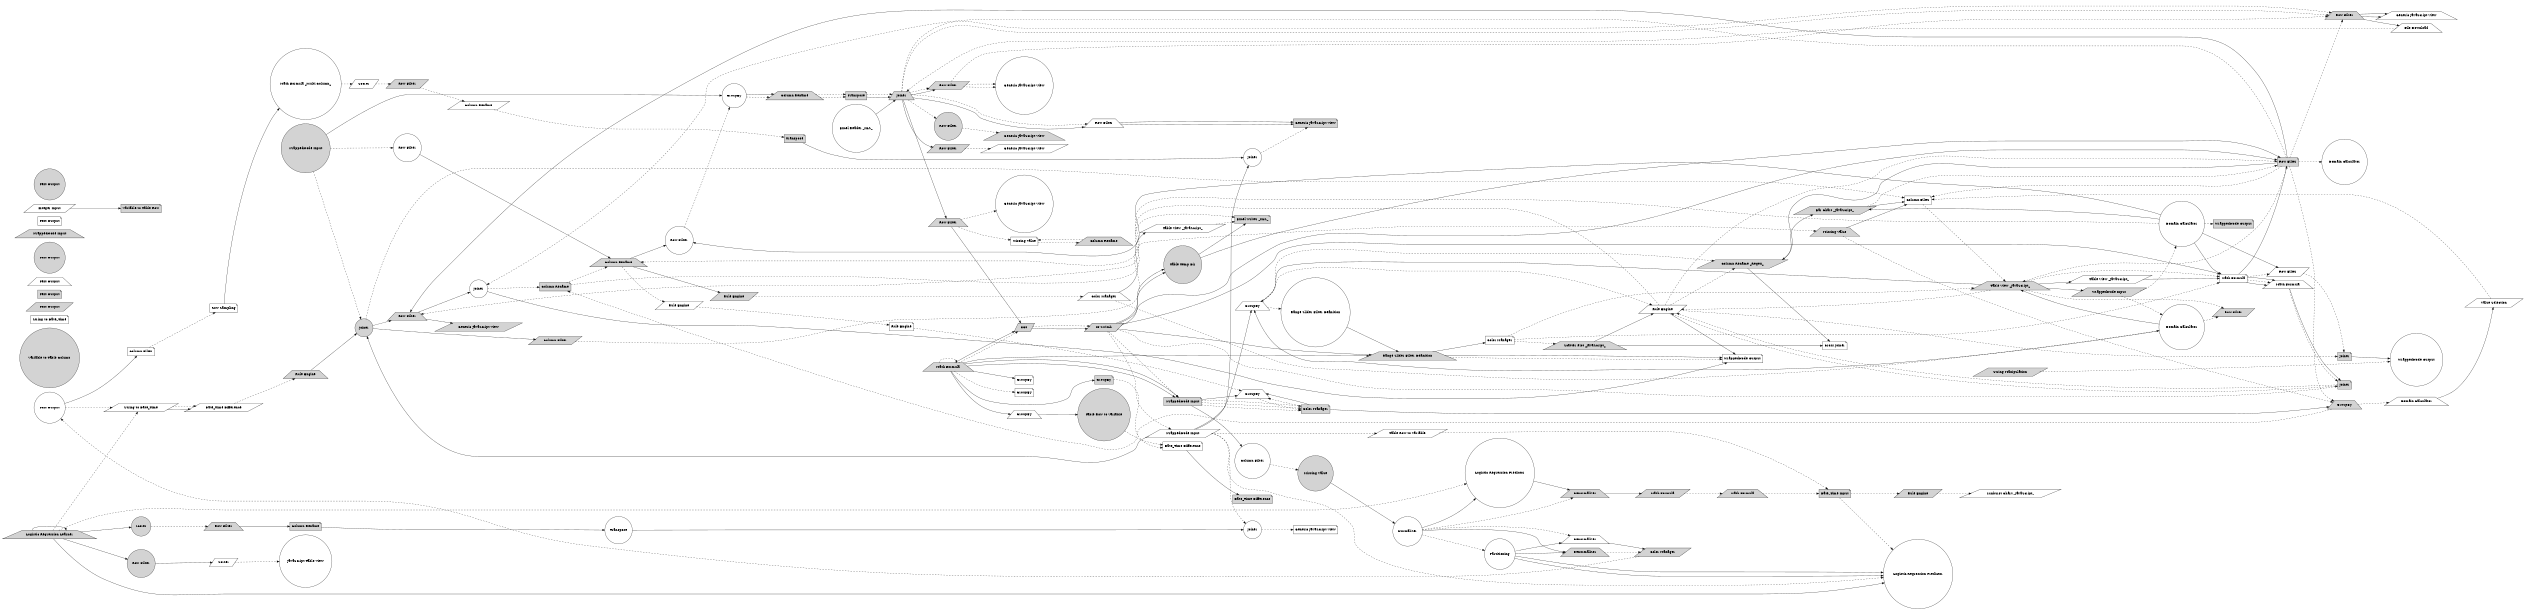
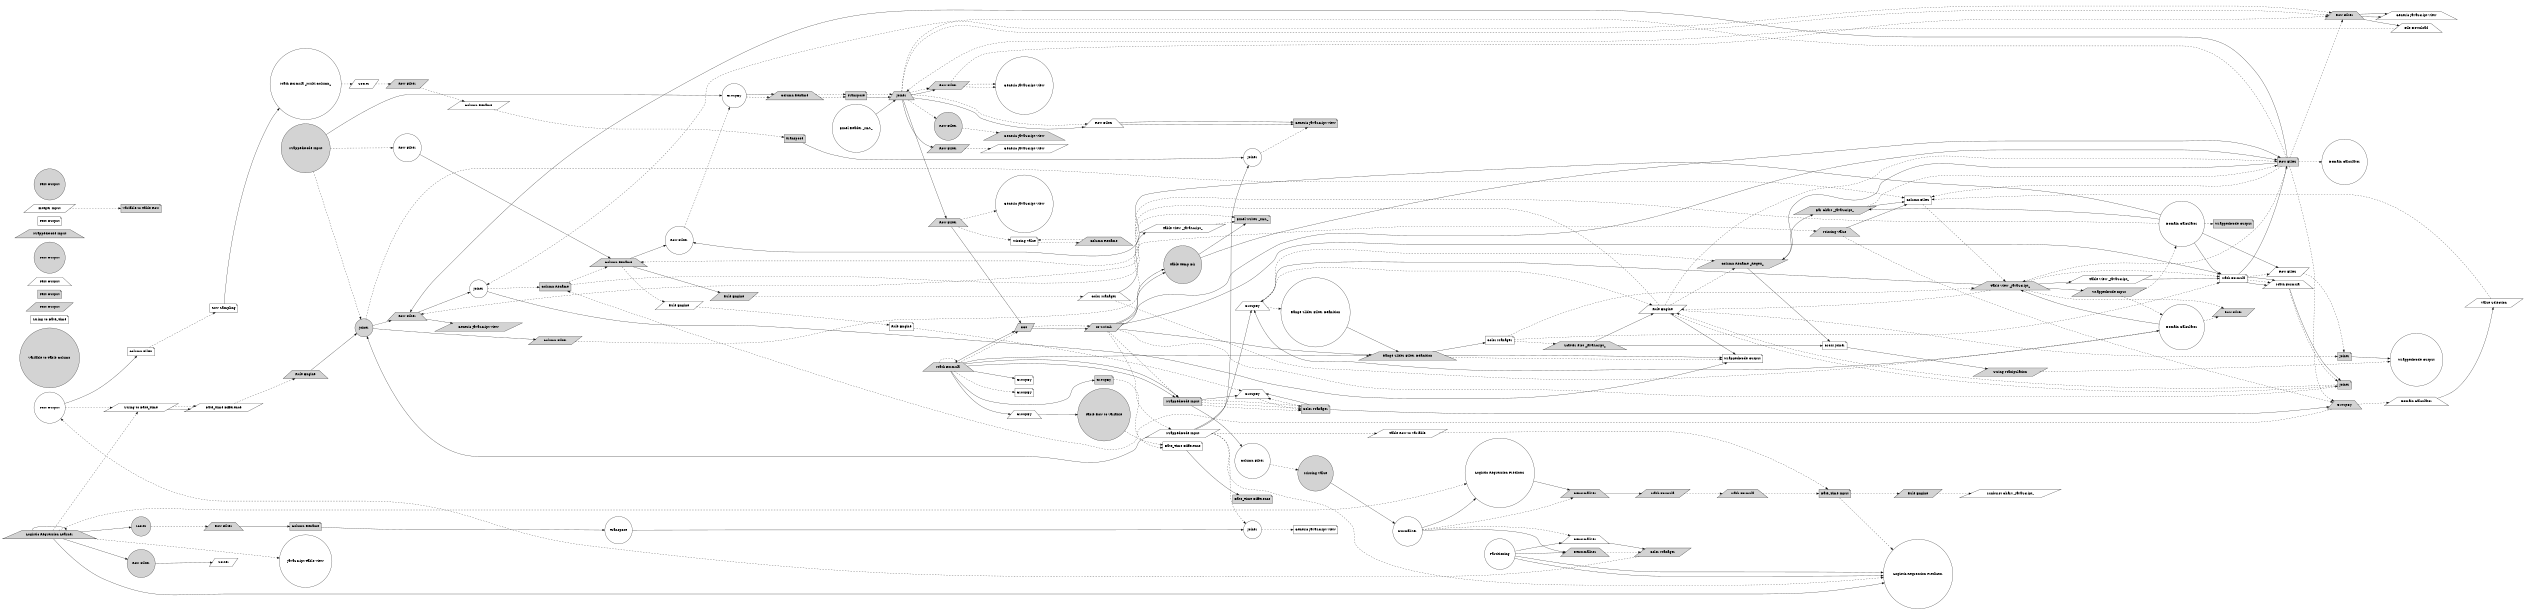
(94, 208) -> (94, 208)
none -> (1916, 358)
(1452, 542) -> none
(256, 562) -> (186, 548)
